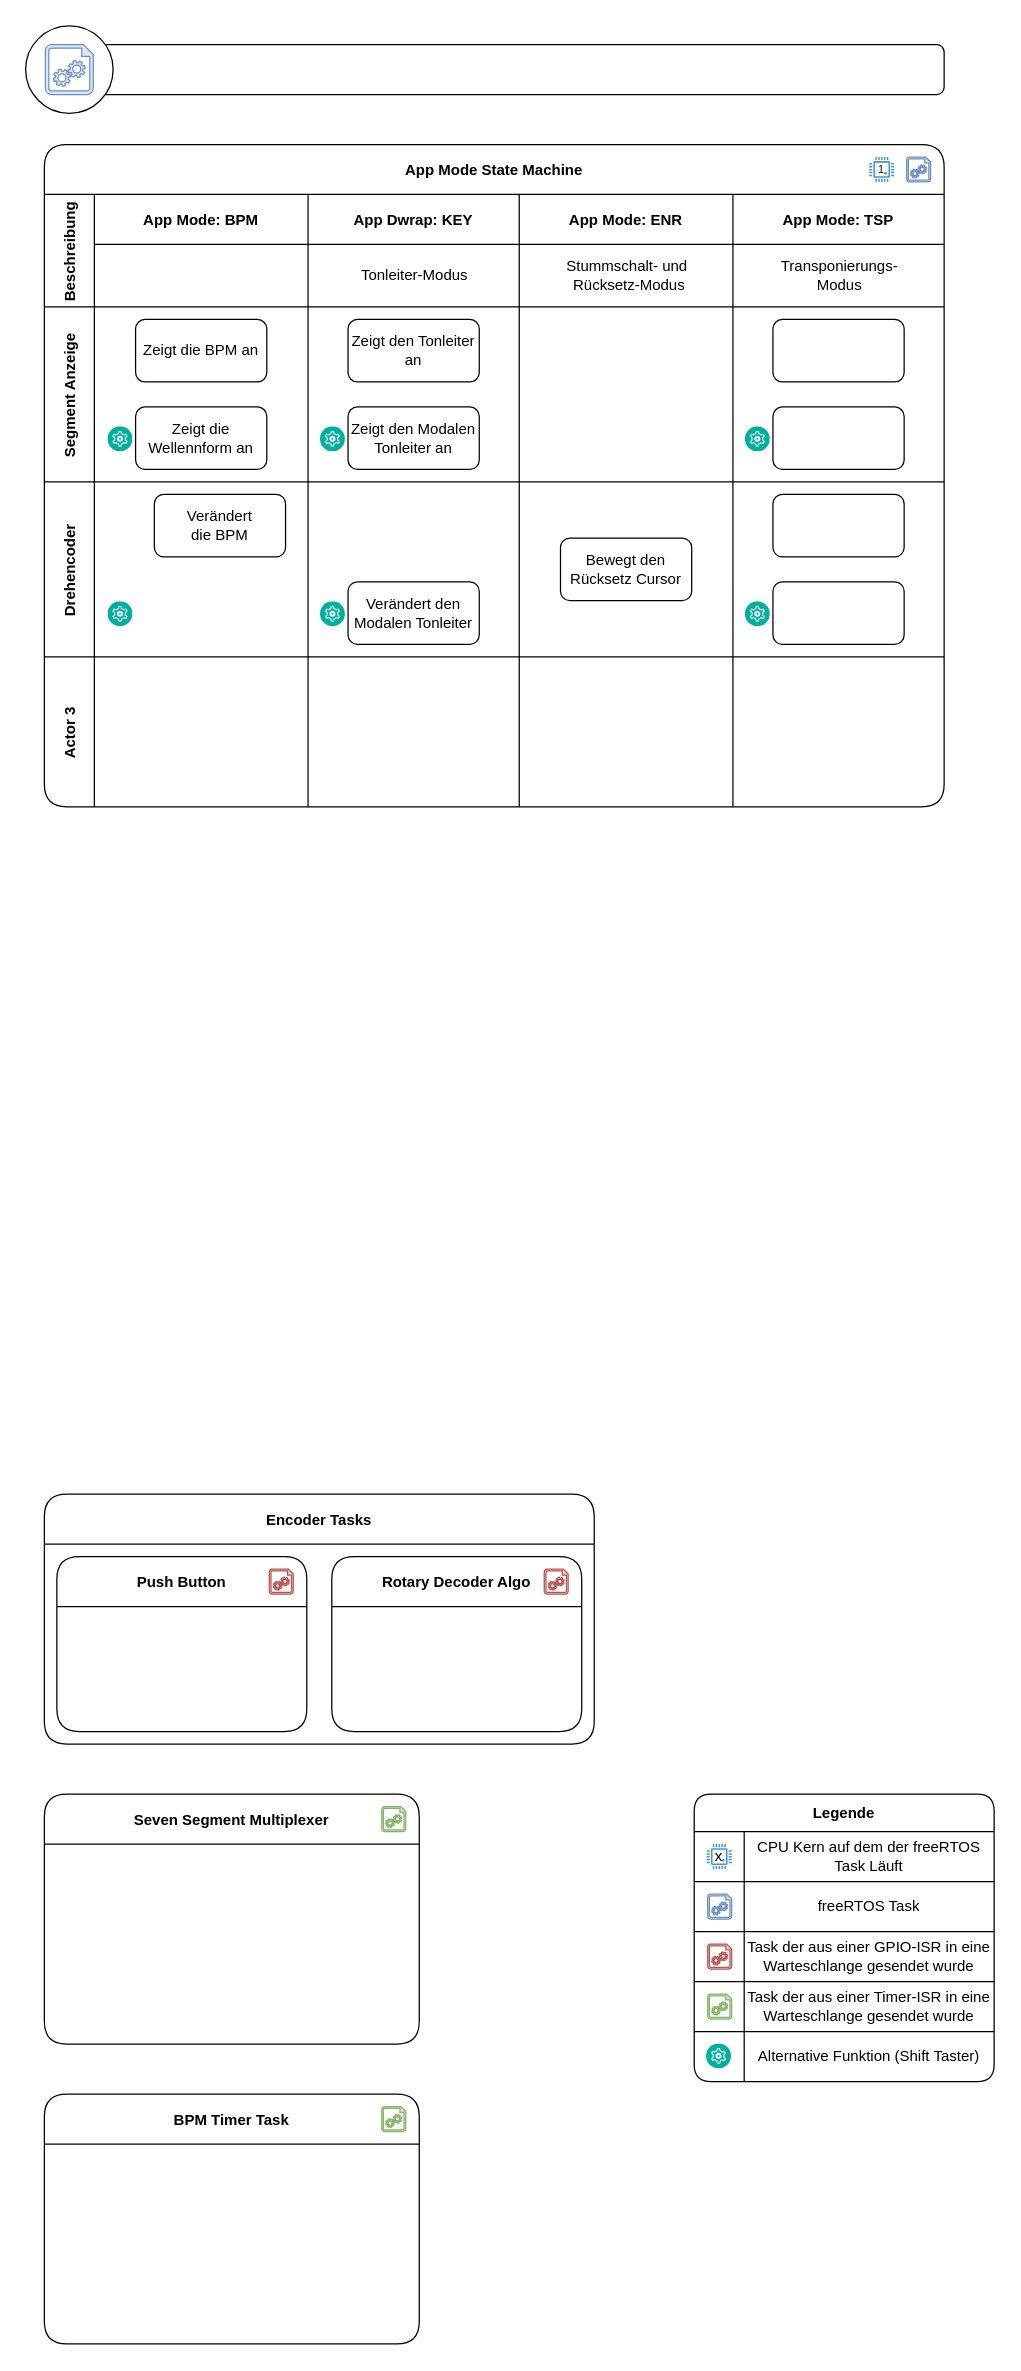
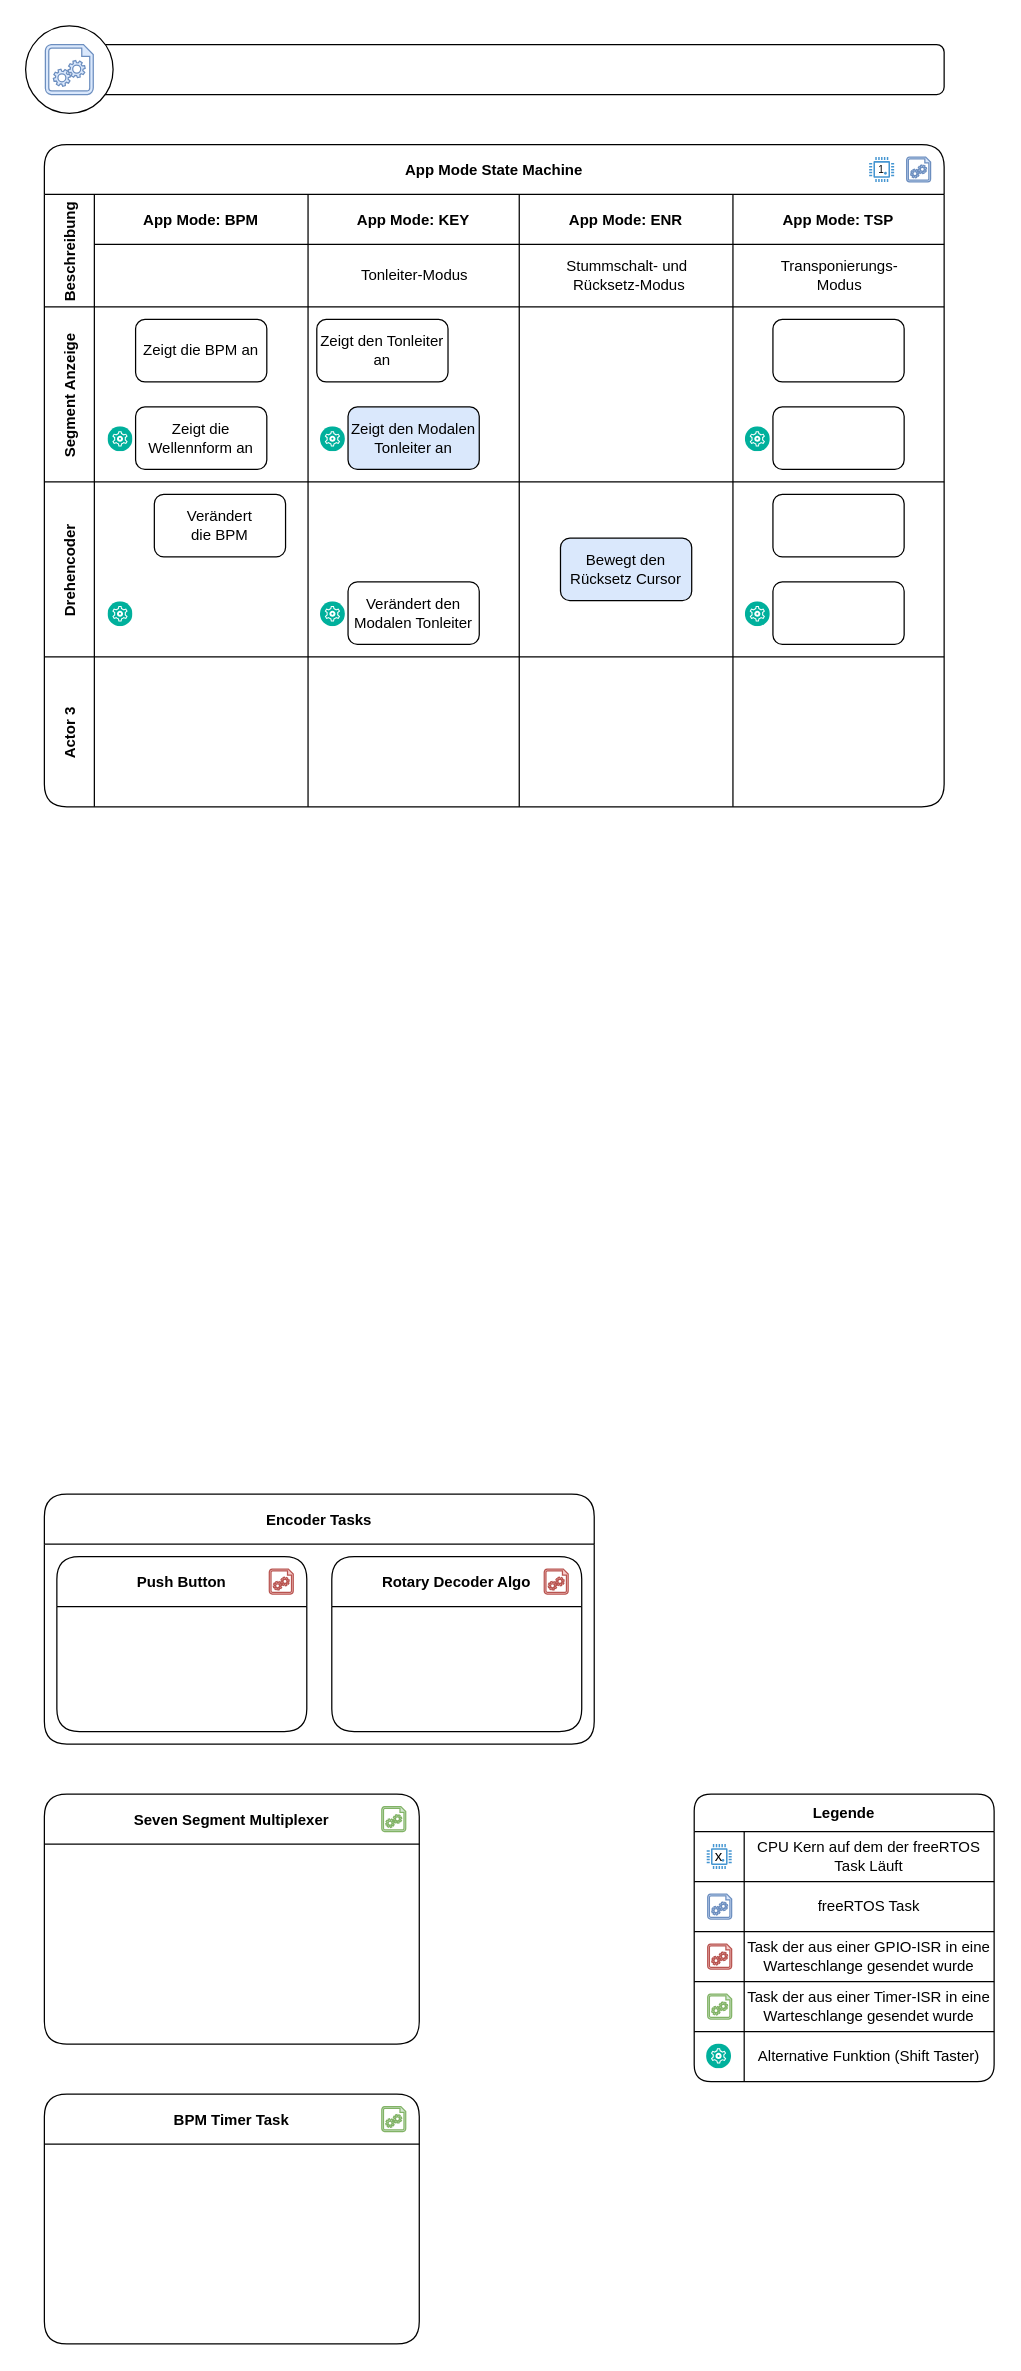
(413, 220) -> (413, 220)
(414, 351) -> (383, 351)
(414, 438) -> (414, 438)
(626, 569) -> (626, 569)
